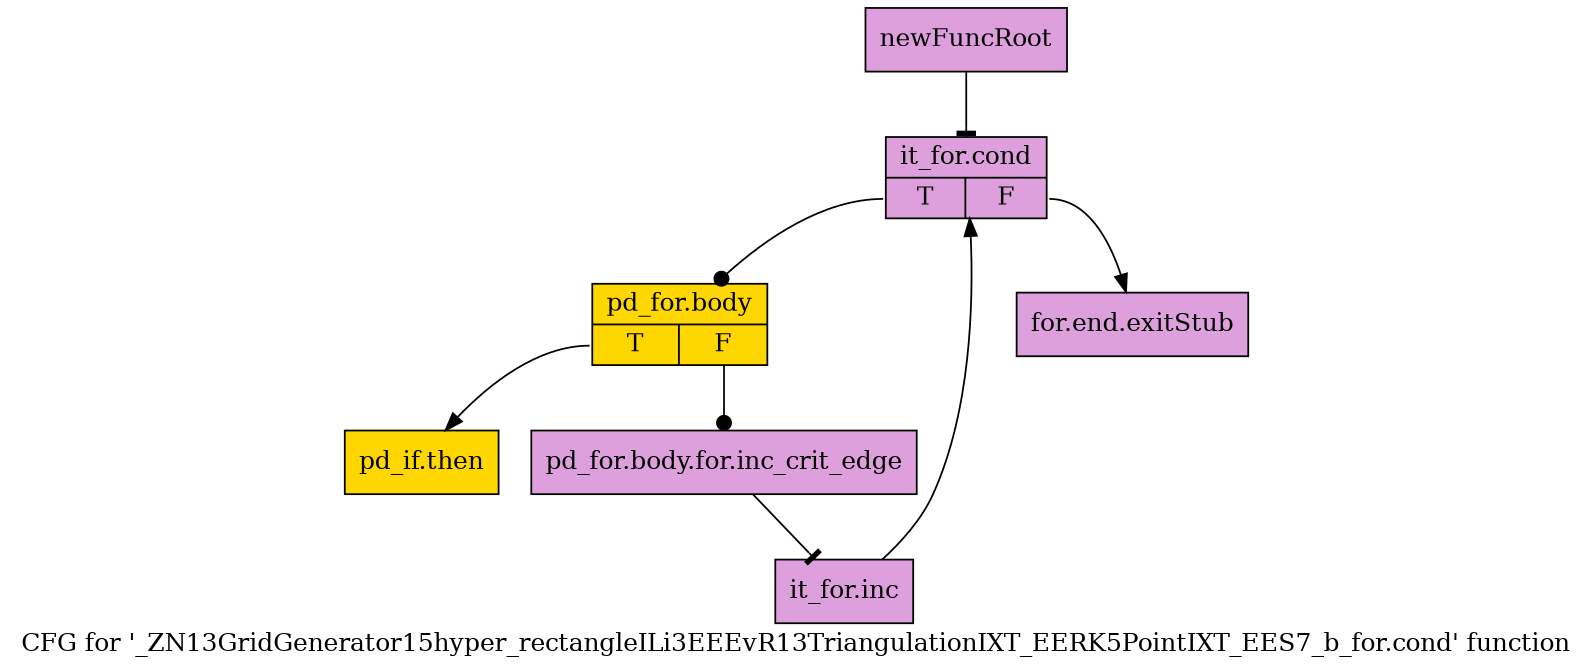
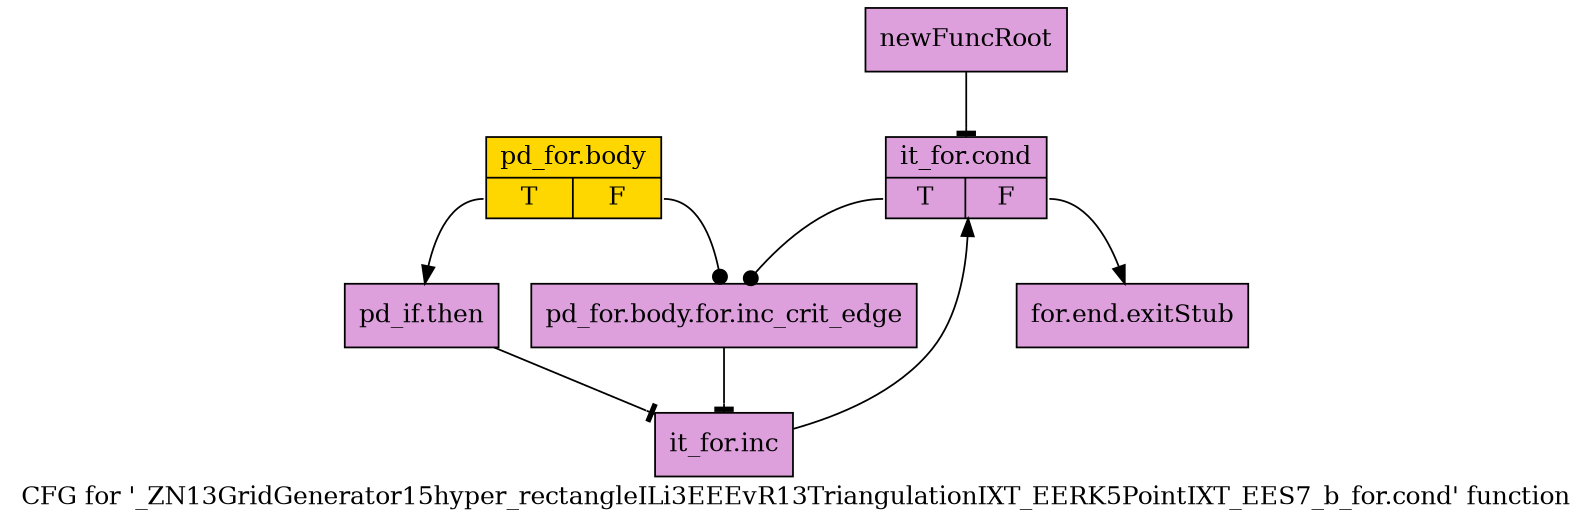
(799, 222) -> (812, 223)
none -> (570, 379)
(422, 462) -> (422, 316)
